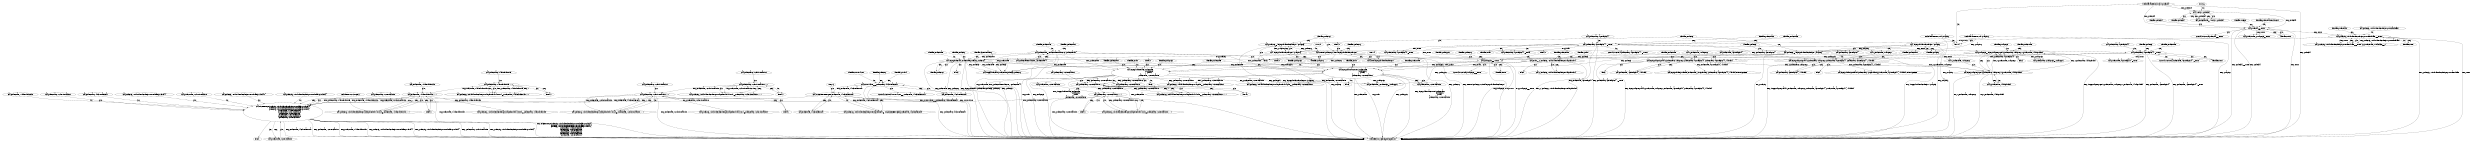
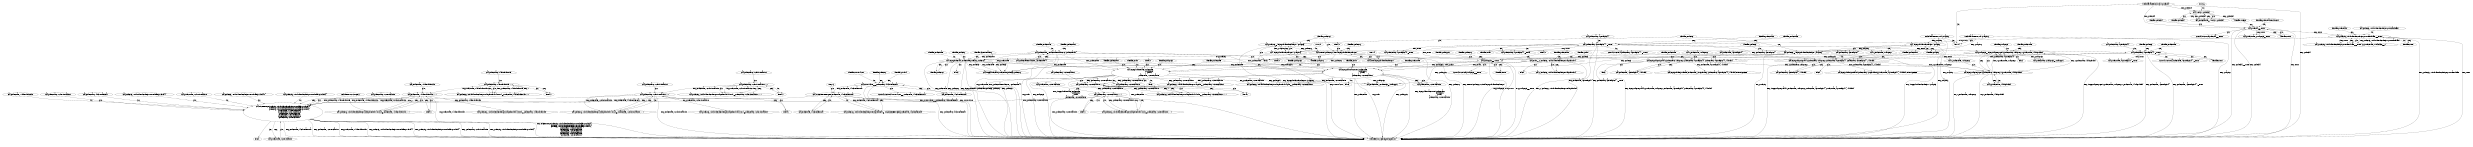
(2260, 14) -> (2221, 16)
none -> (1932, 40)
(1566, 49) -> (1566, 49)
(1336, 85) -> (1336, 85)
